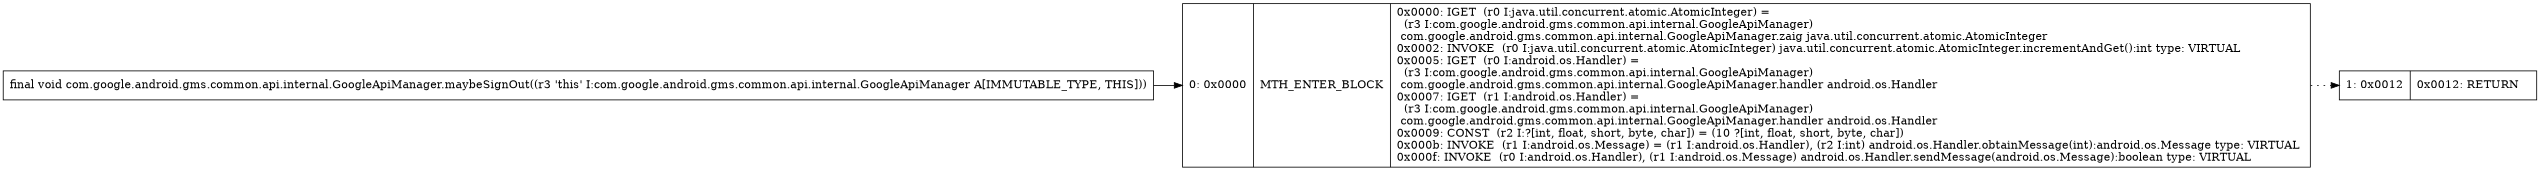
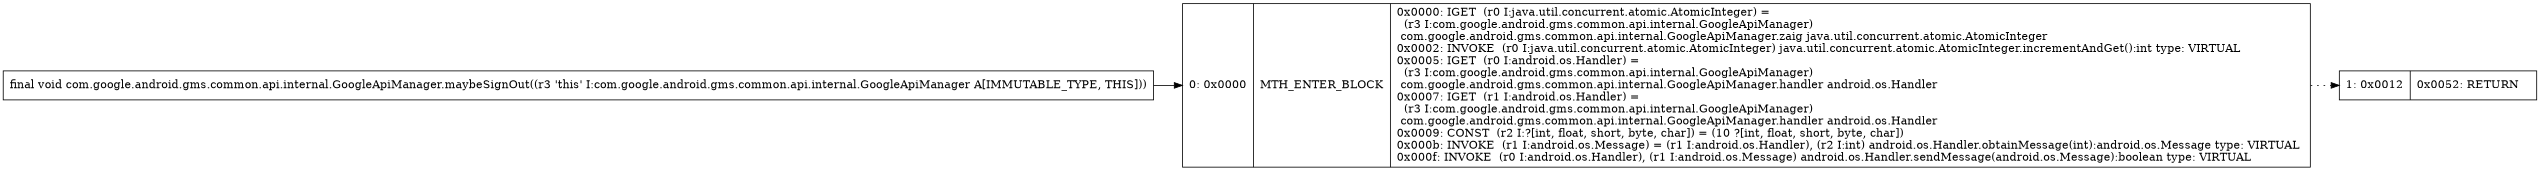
(2473, 85) -> (2473, 85)
